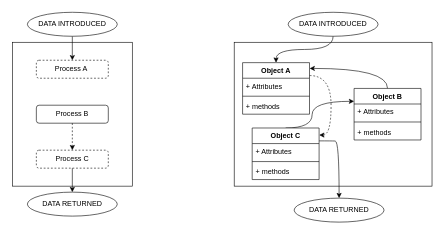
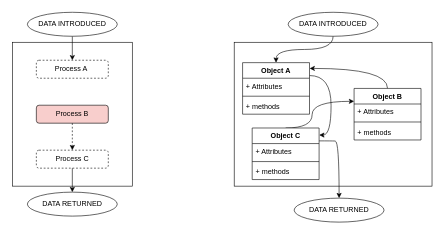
(331, 100) -> (331, 100)
(72, 114) -> (72, 114)
